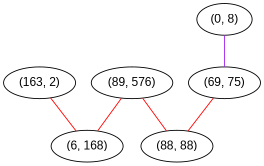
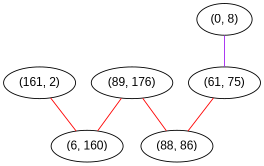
(40, 83) -> (40, 83)
(132, 83) -> (132, 83)
(224, 83) -> (224, 83)
(87, 146) -> (87, 146)
(177, 146) -> (177, 146)
